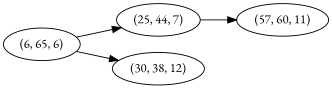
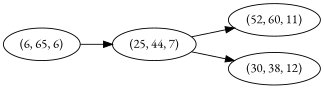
(283, 20) -> (274, 20)
(93, 55) -> (209, 55)
